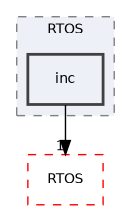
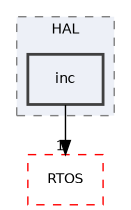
(65, 30) -> (65, 30)
